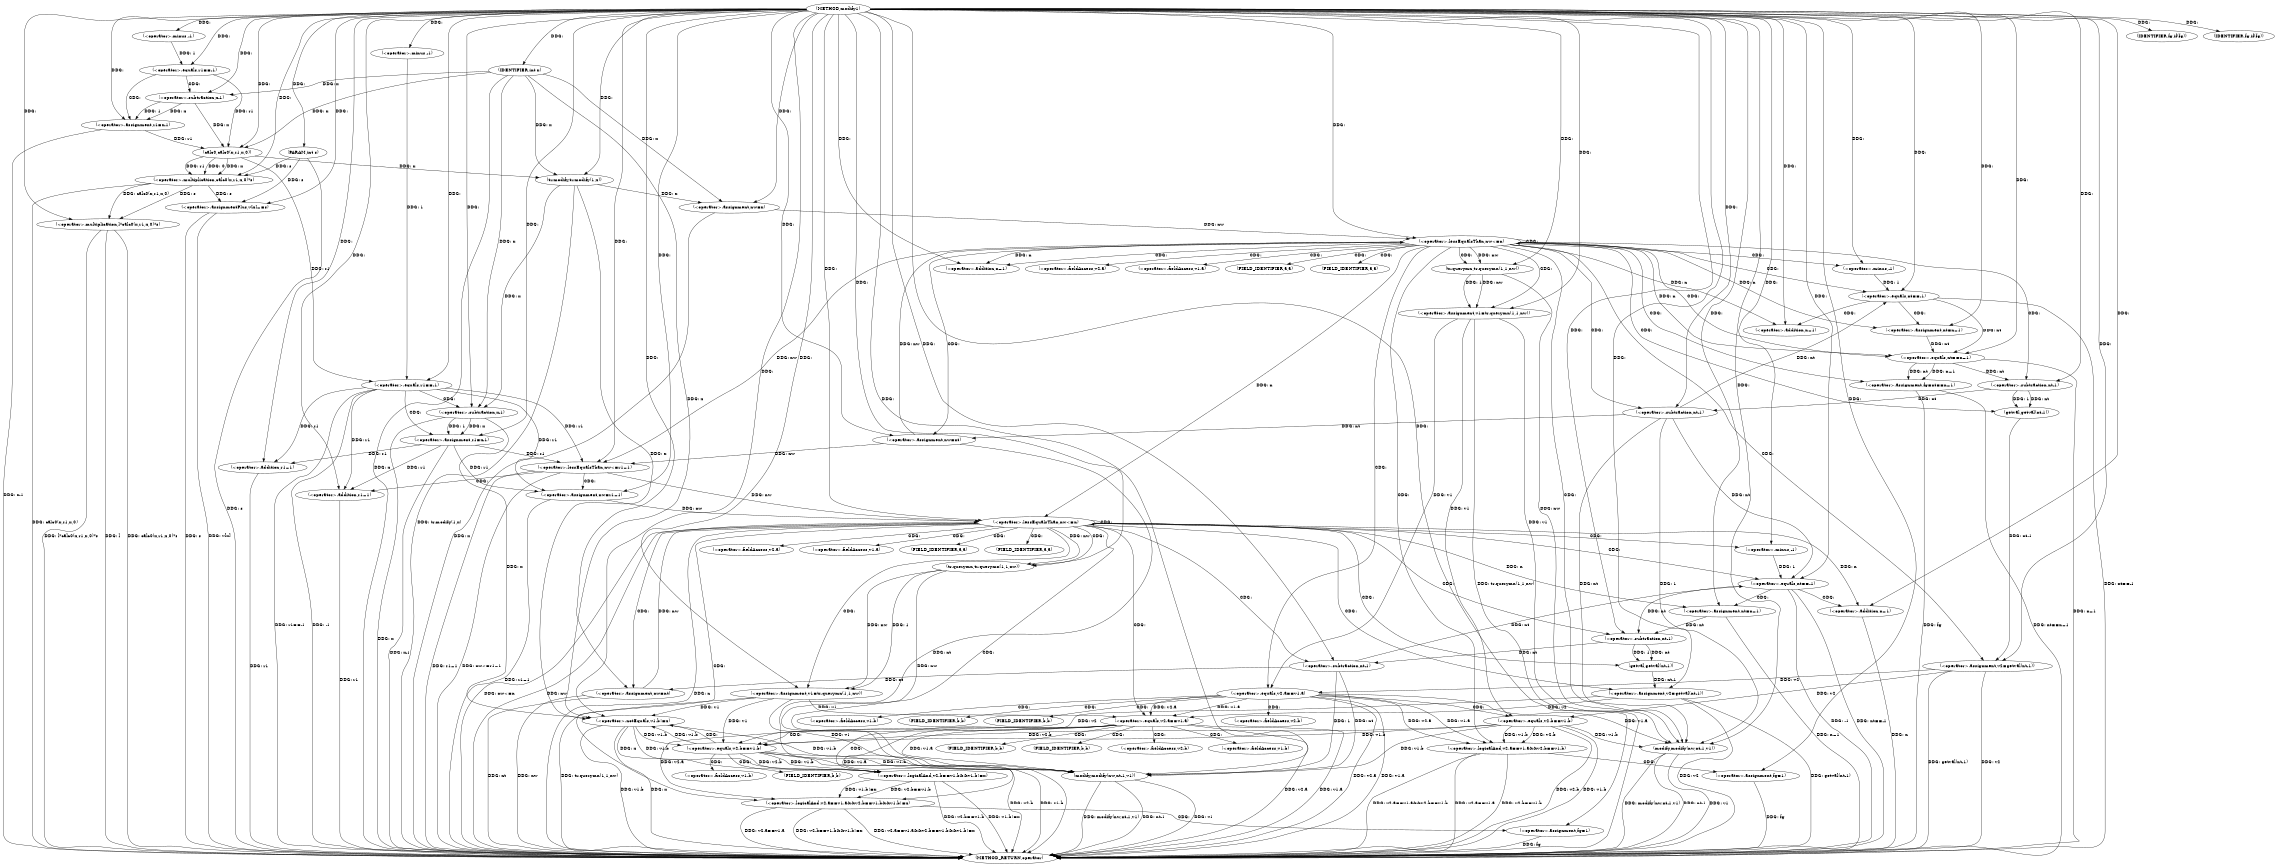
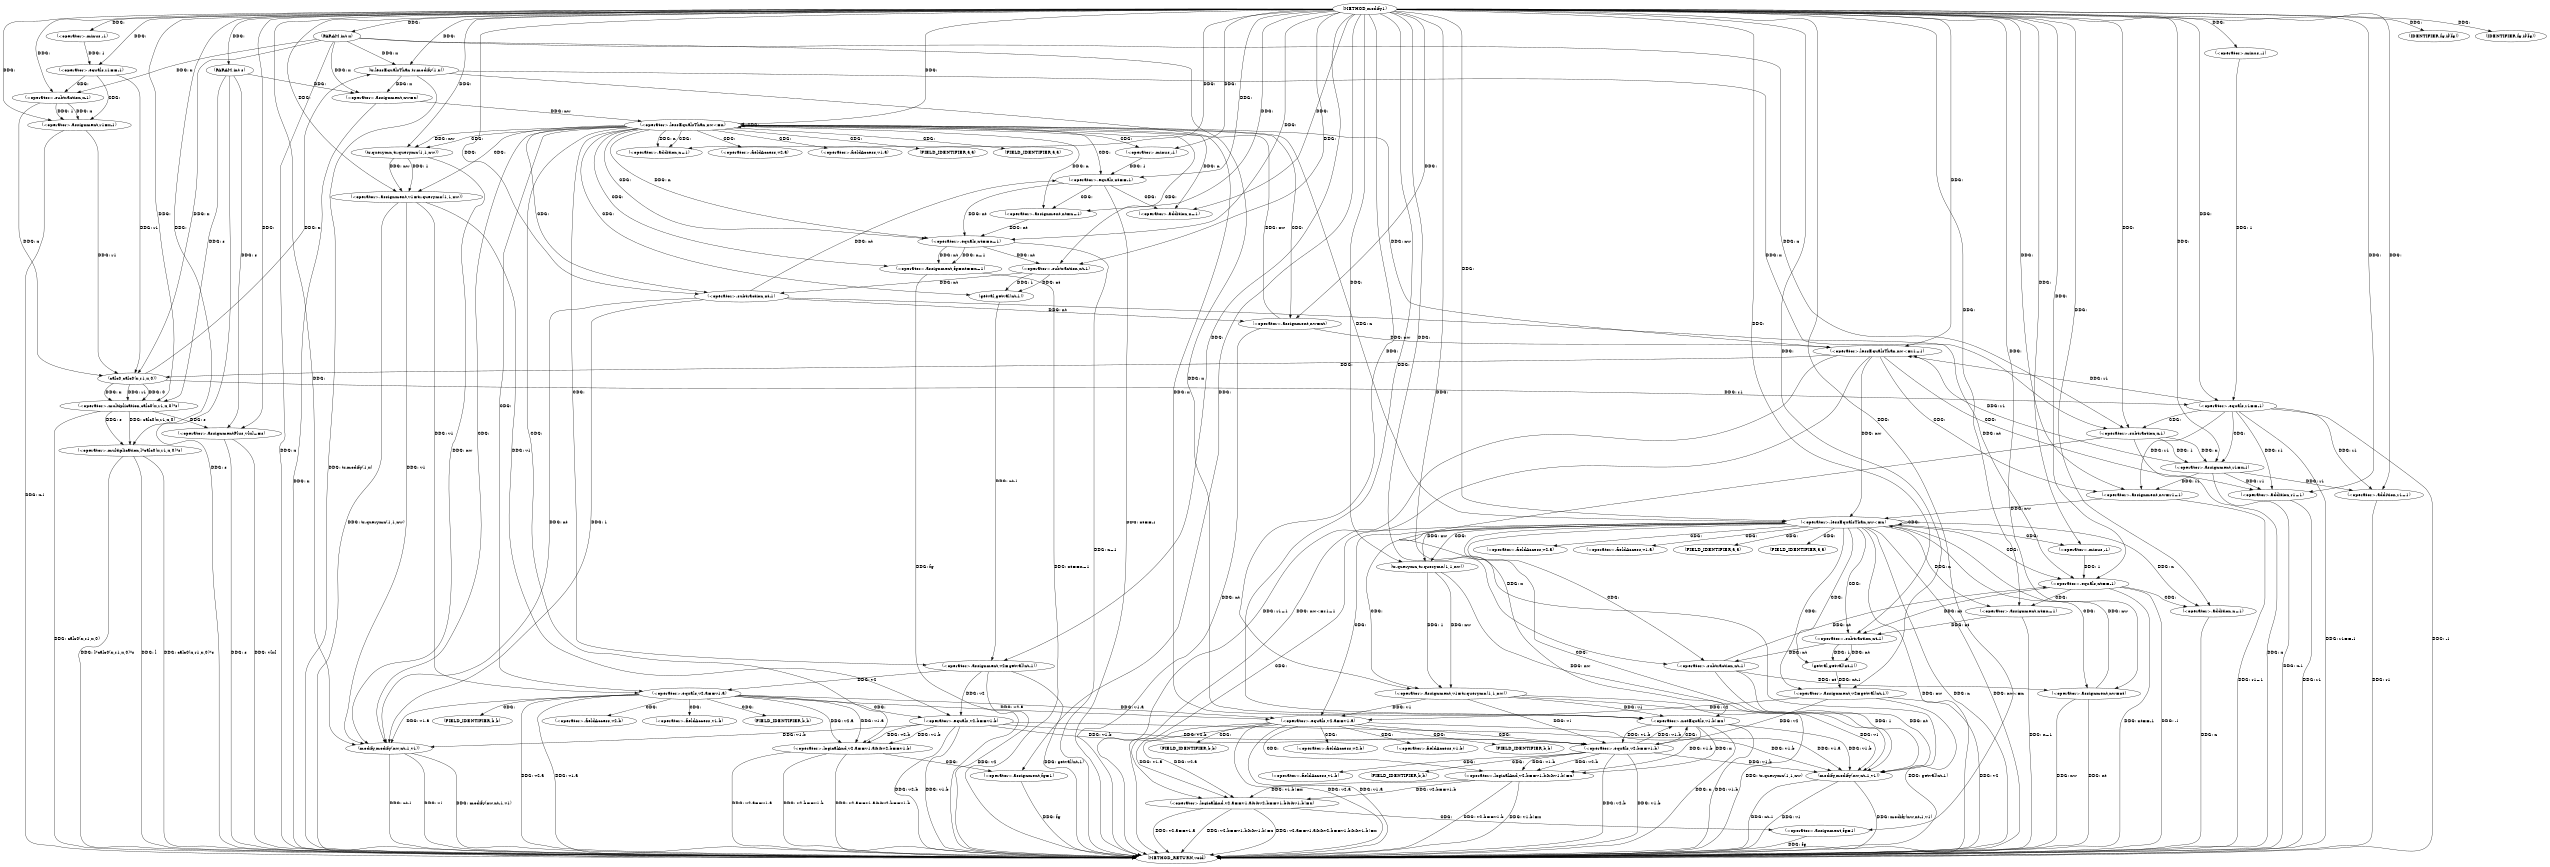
(469, 11) -> (1000, 366)
(520, 70) -> (337, 36)
(779, 107) -> (299, 84)
(574, 180) -> (406, 70)
(1010, 858) -> (1177, 858)
